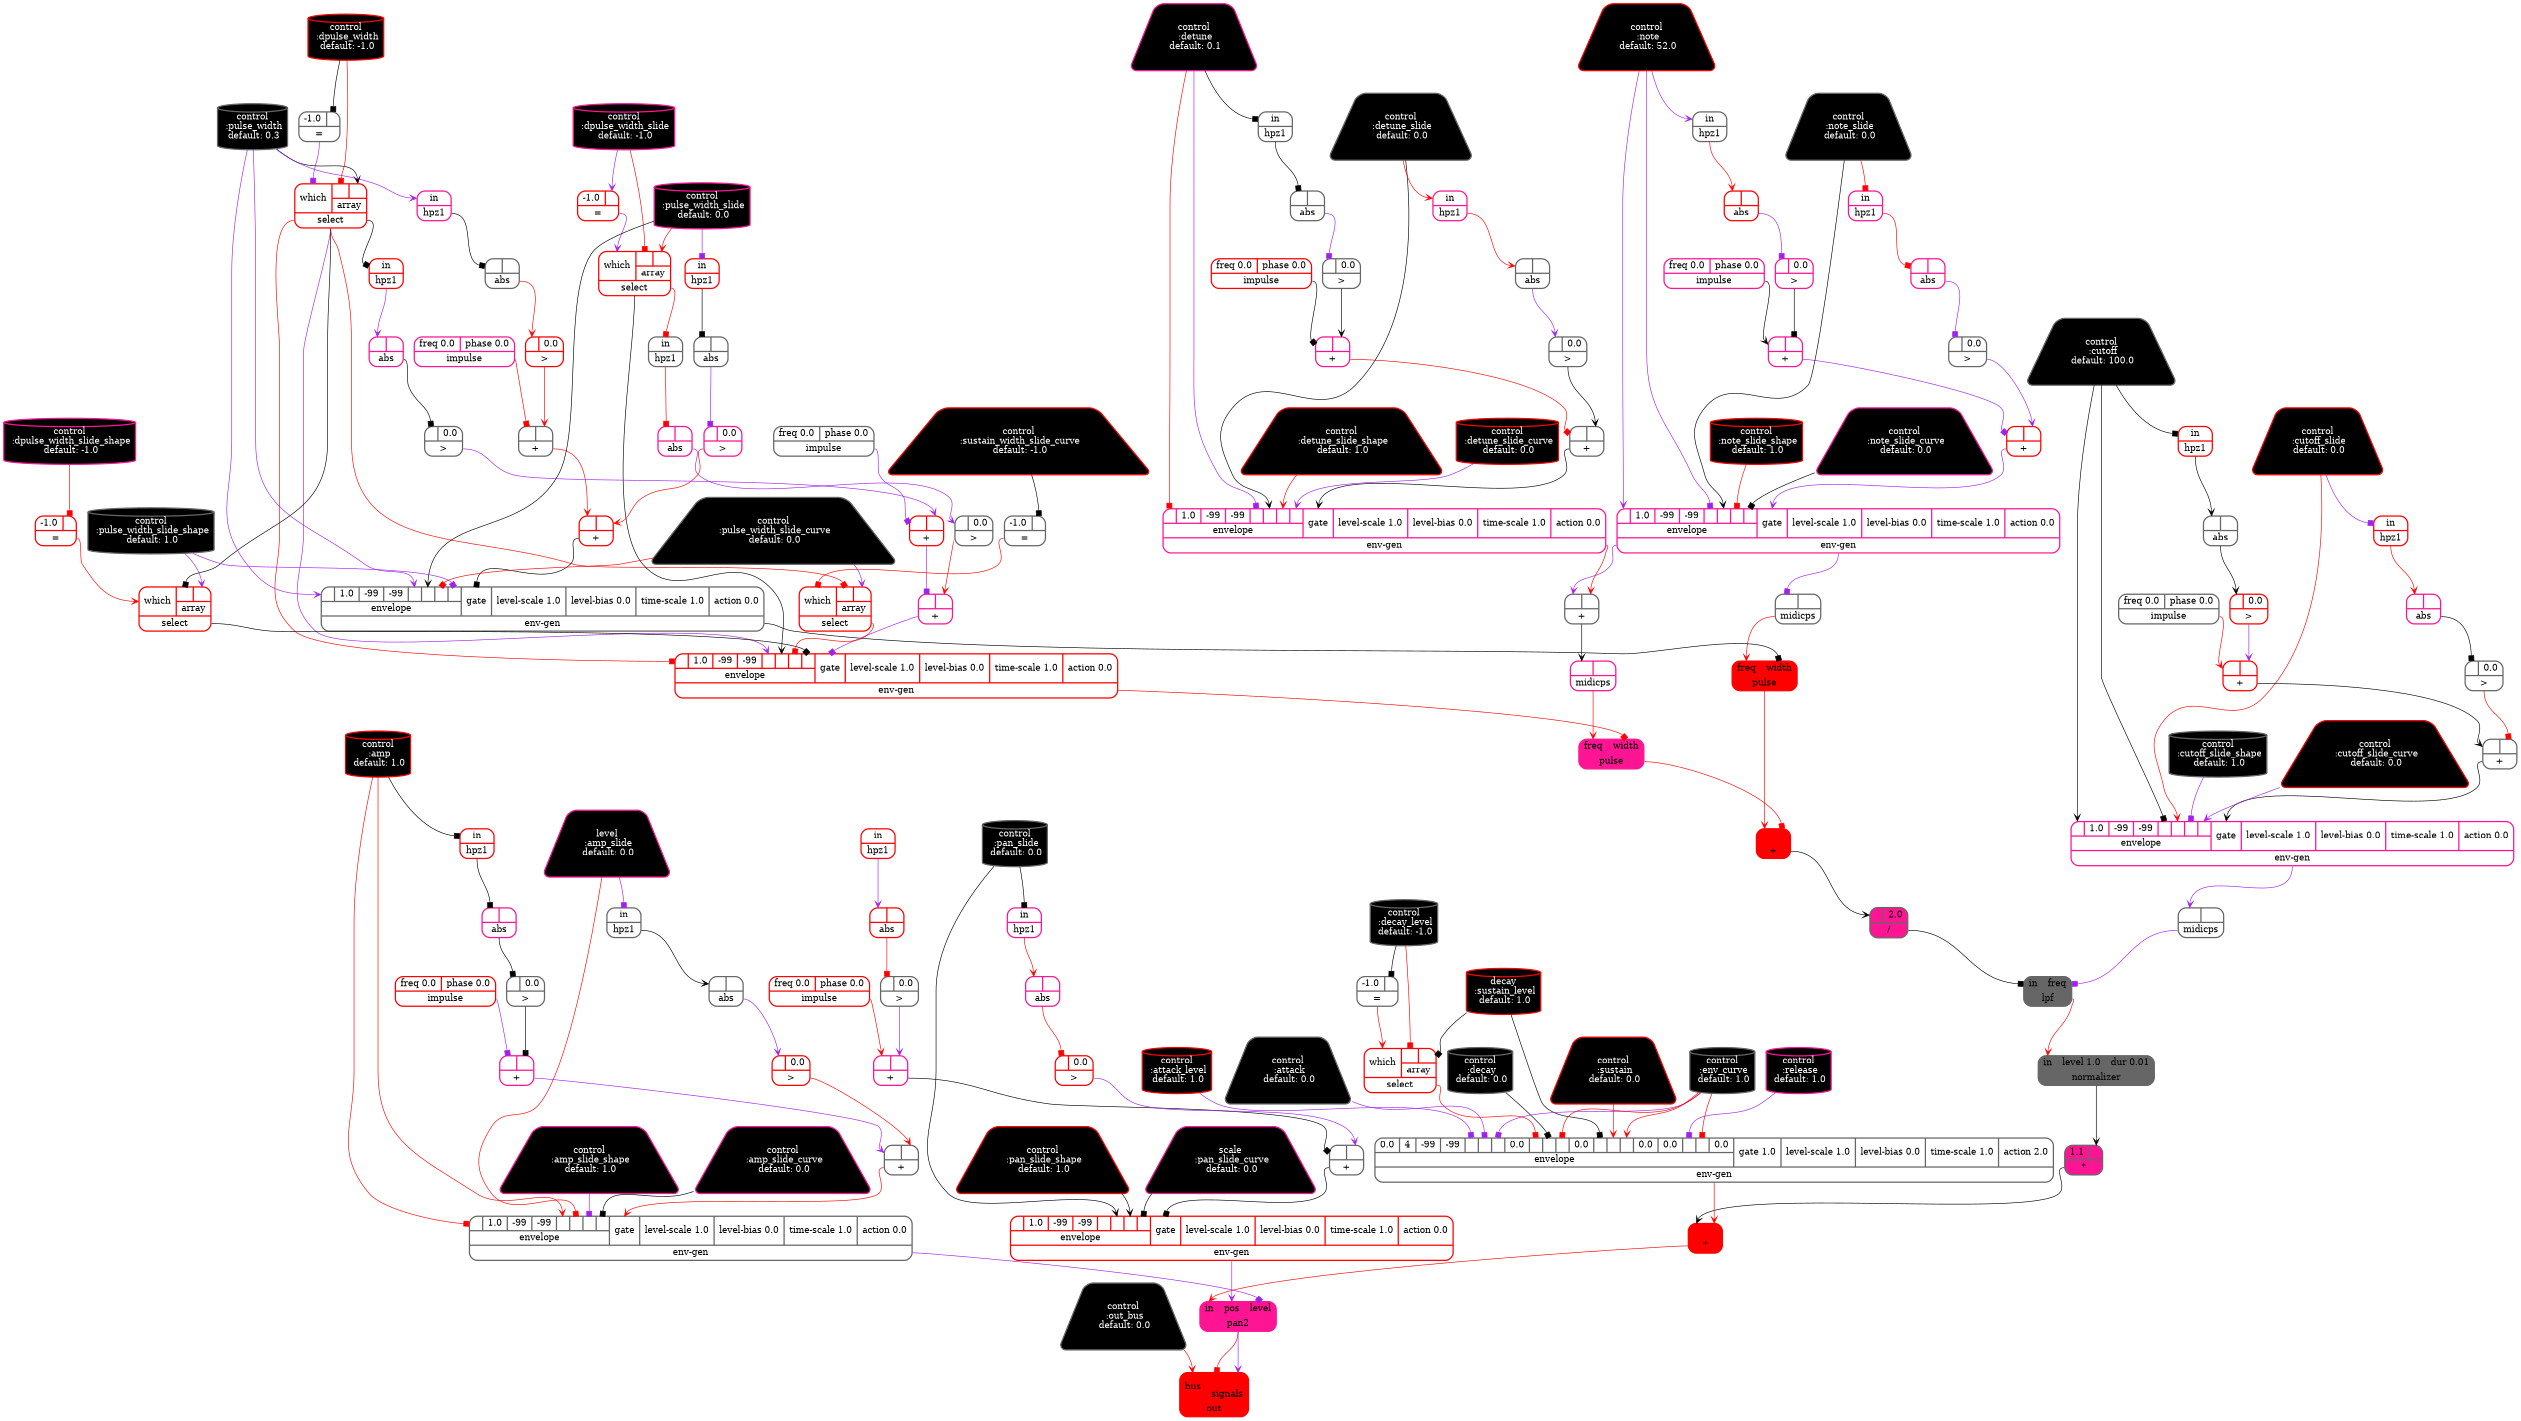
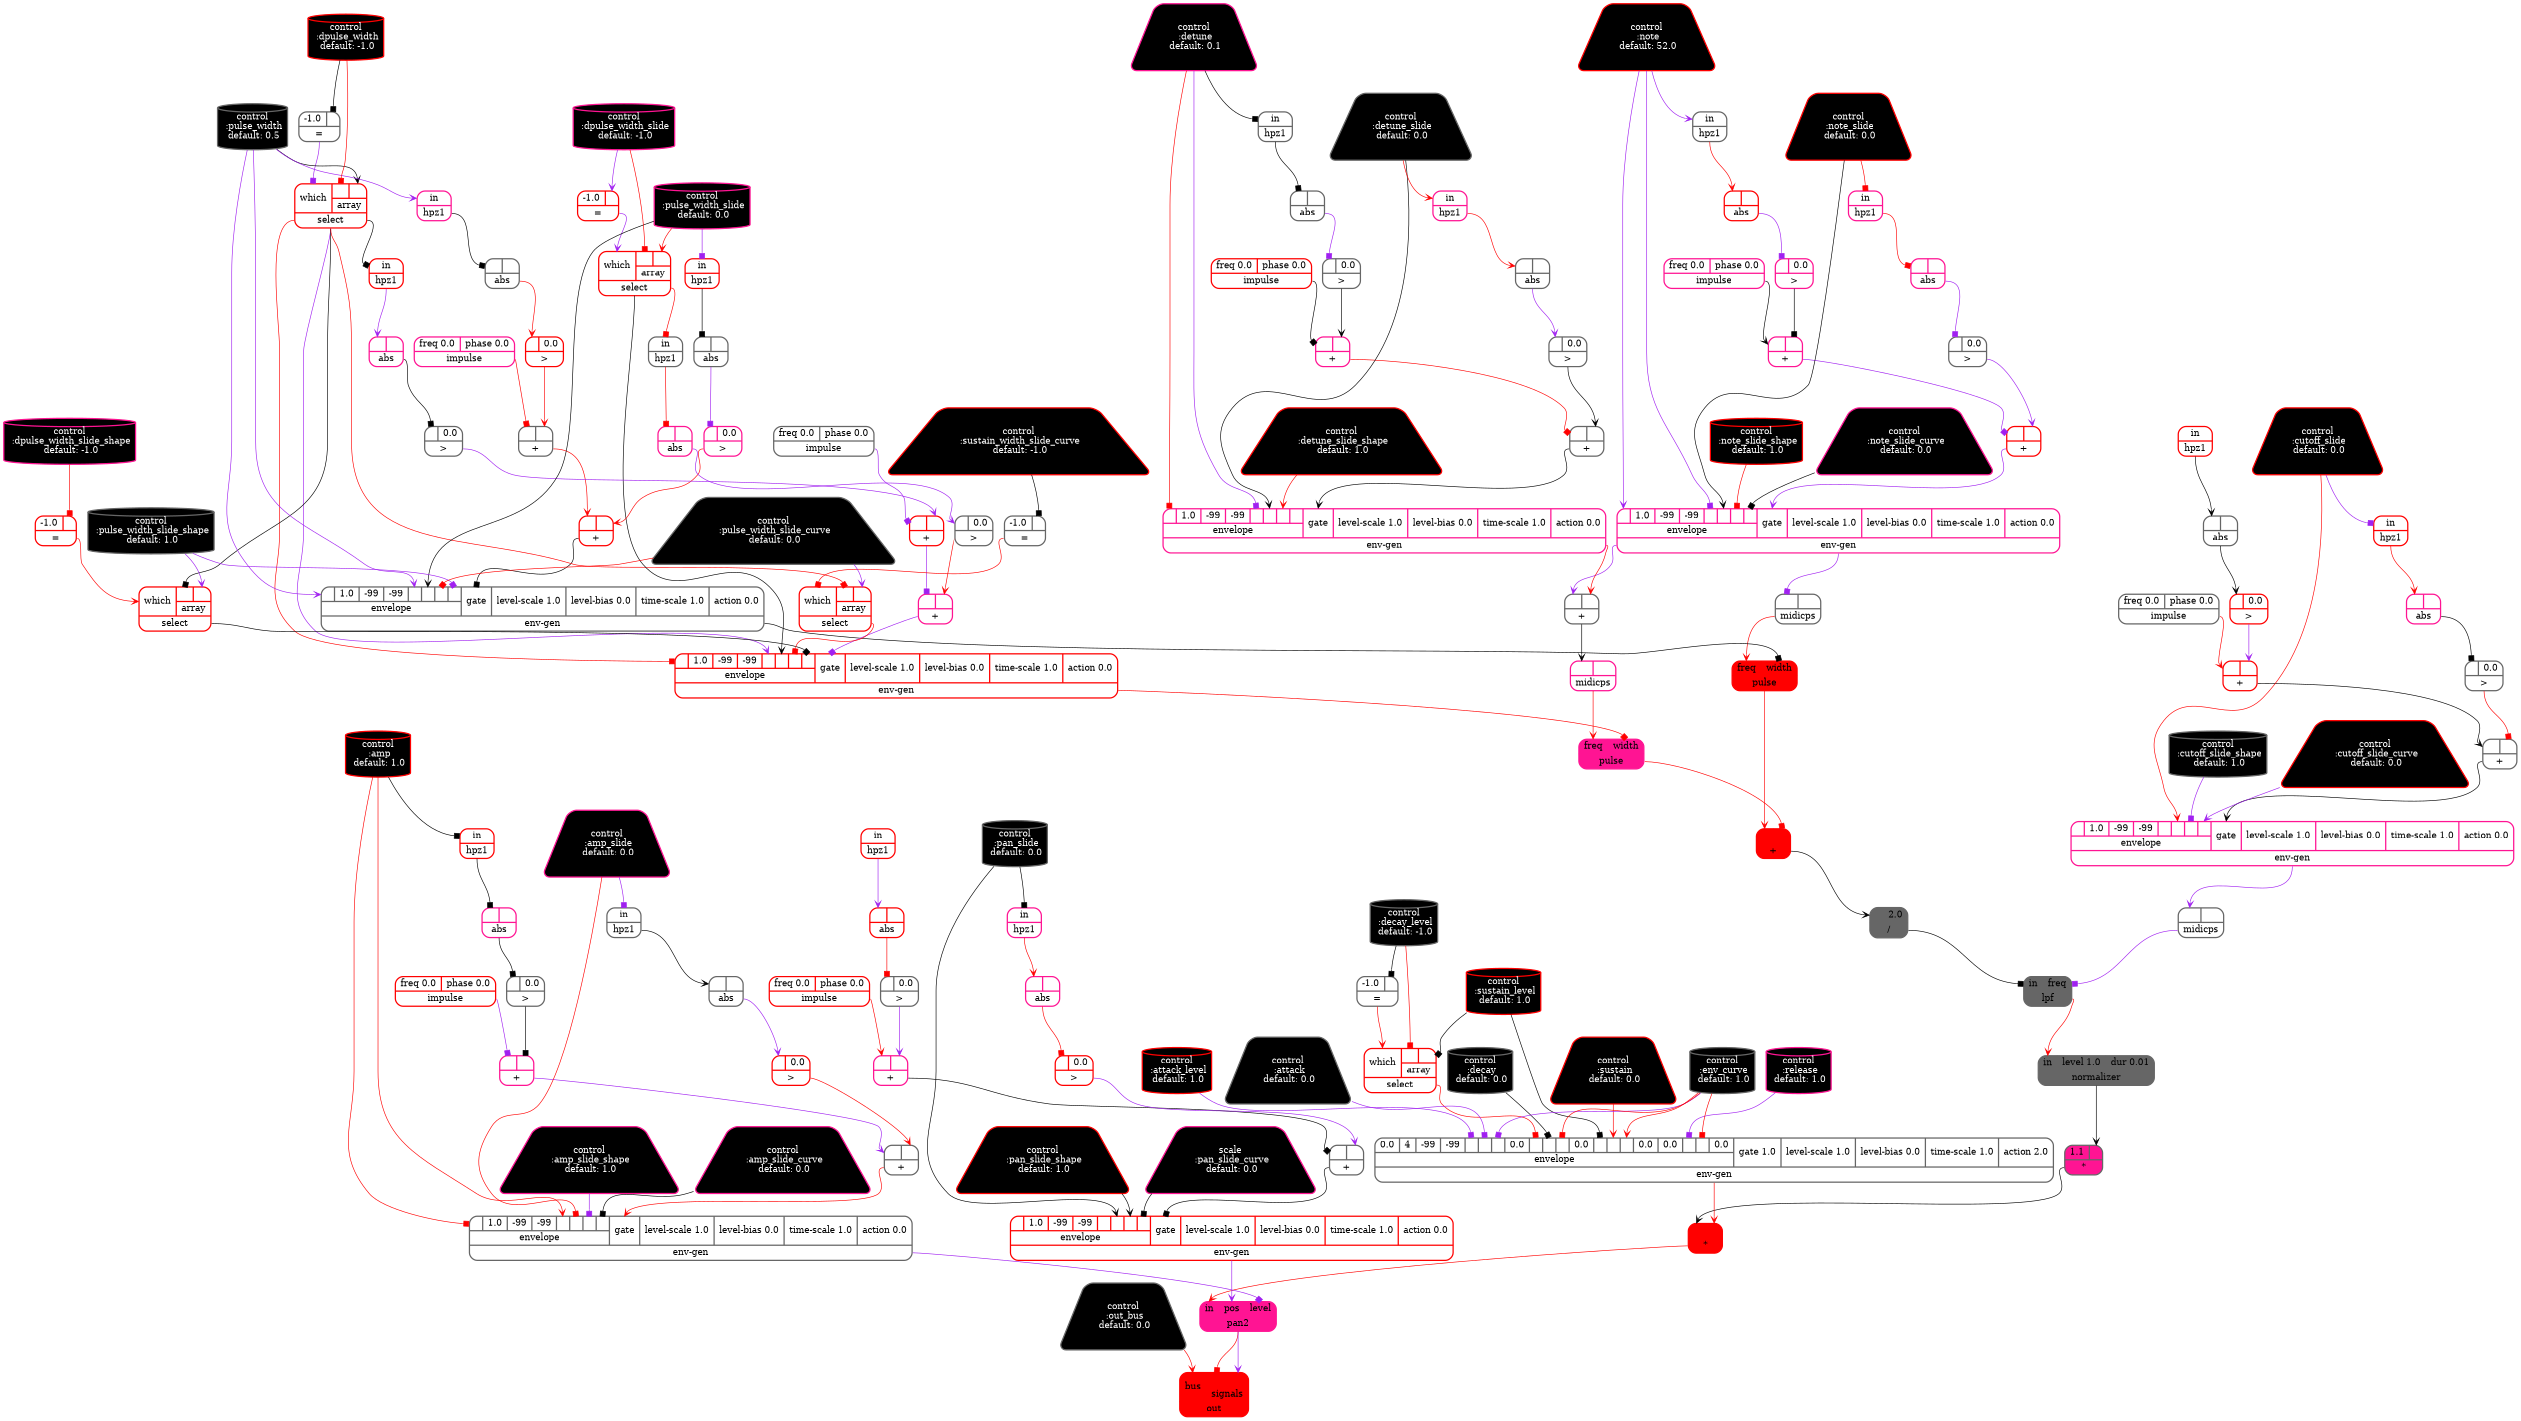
(253, 127) -> (253, 127)
(1848, 127) -> (1848, 127)
(2101, 352) -> none
(1507, 441) -> none
(607, 844) -> (607, 844)
(1889, 923) -> (1889, 923)
(1504, 991) -> (1504, 991)
